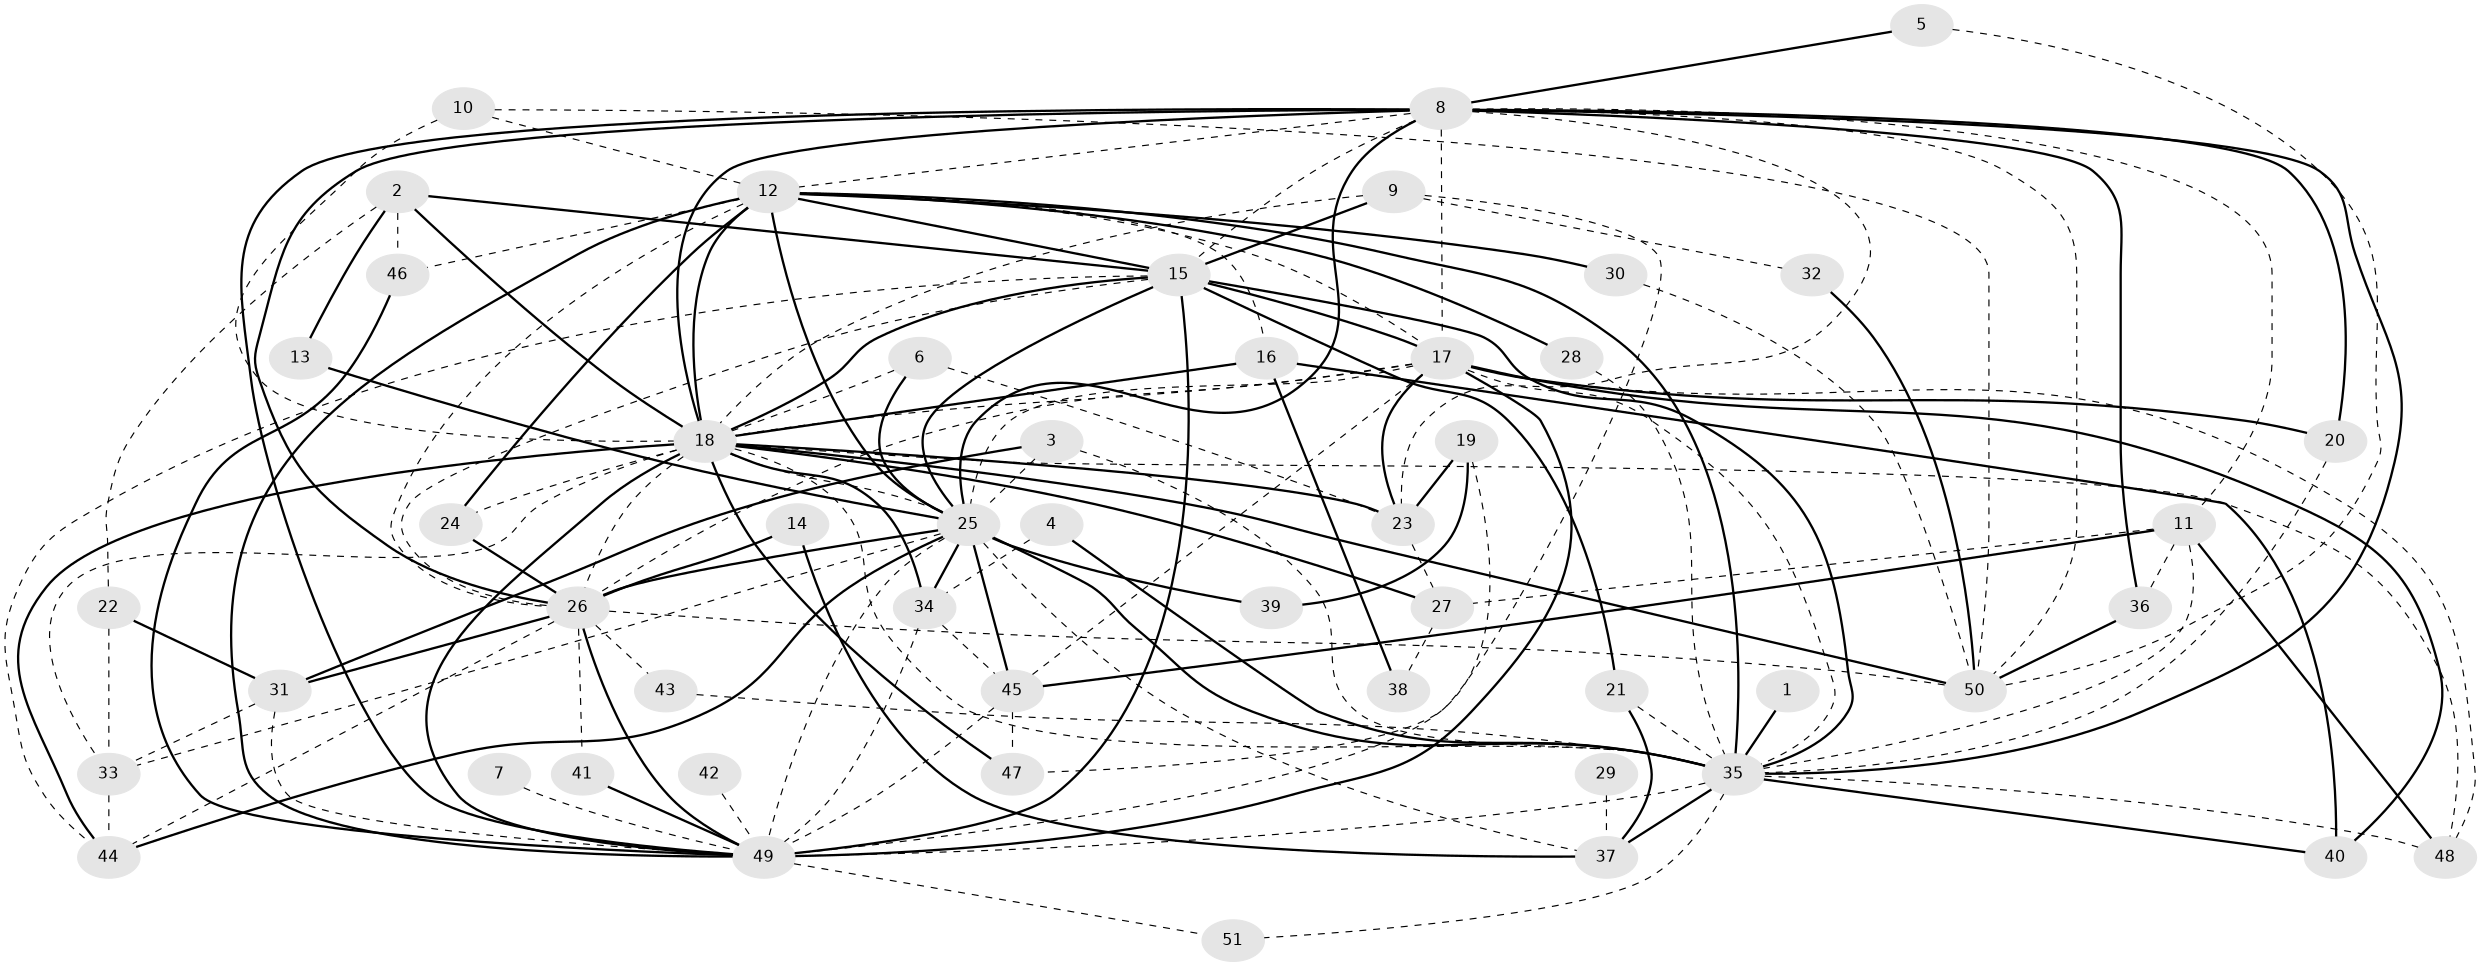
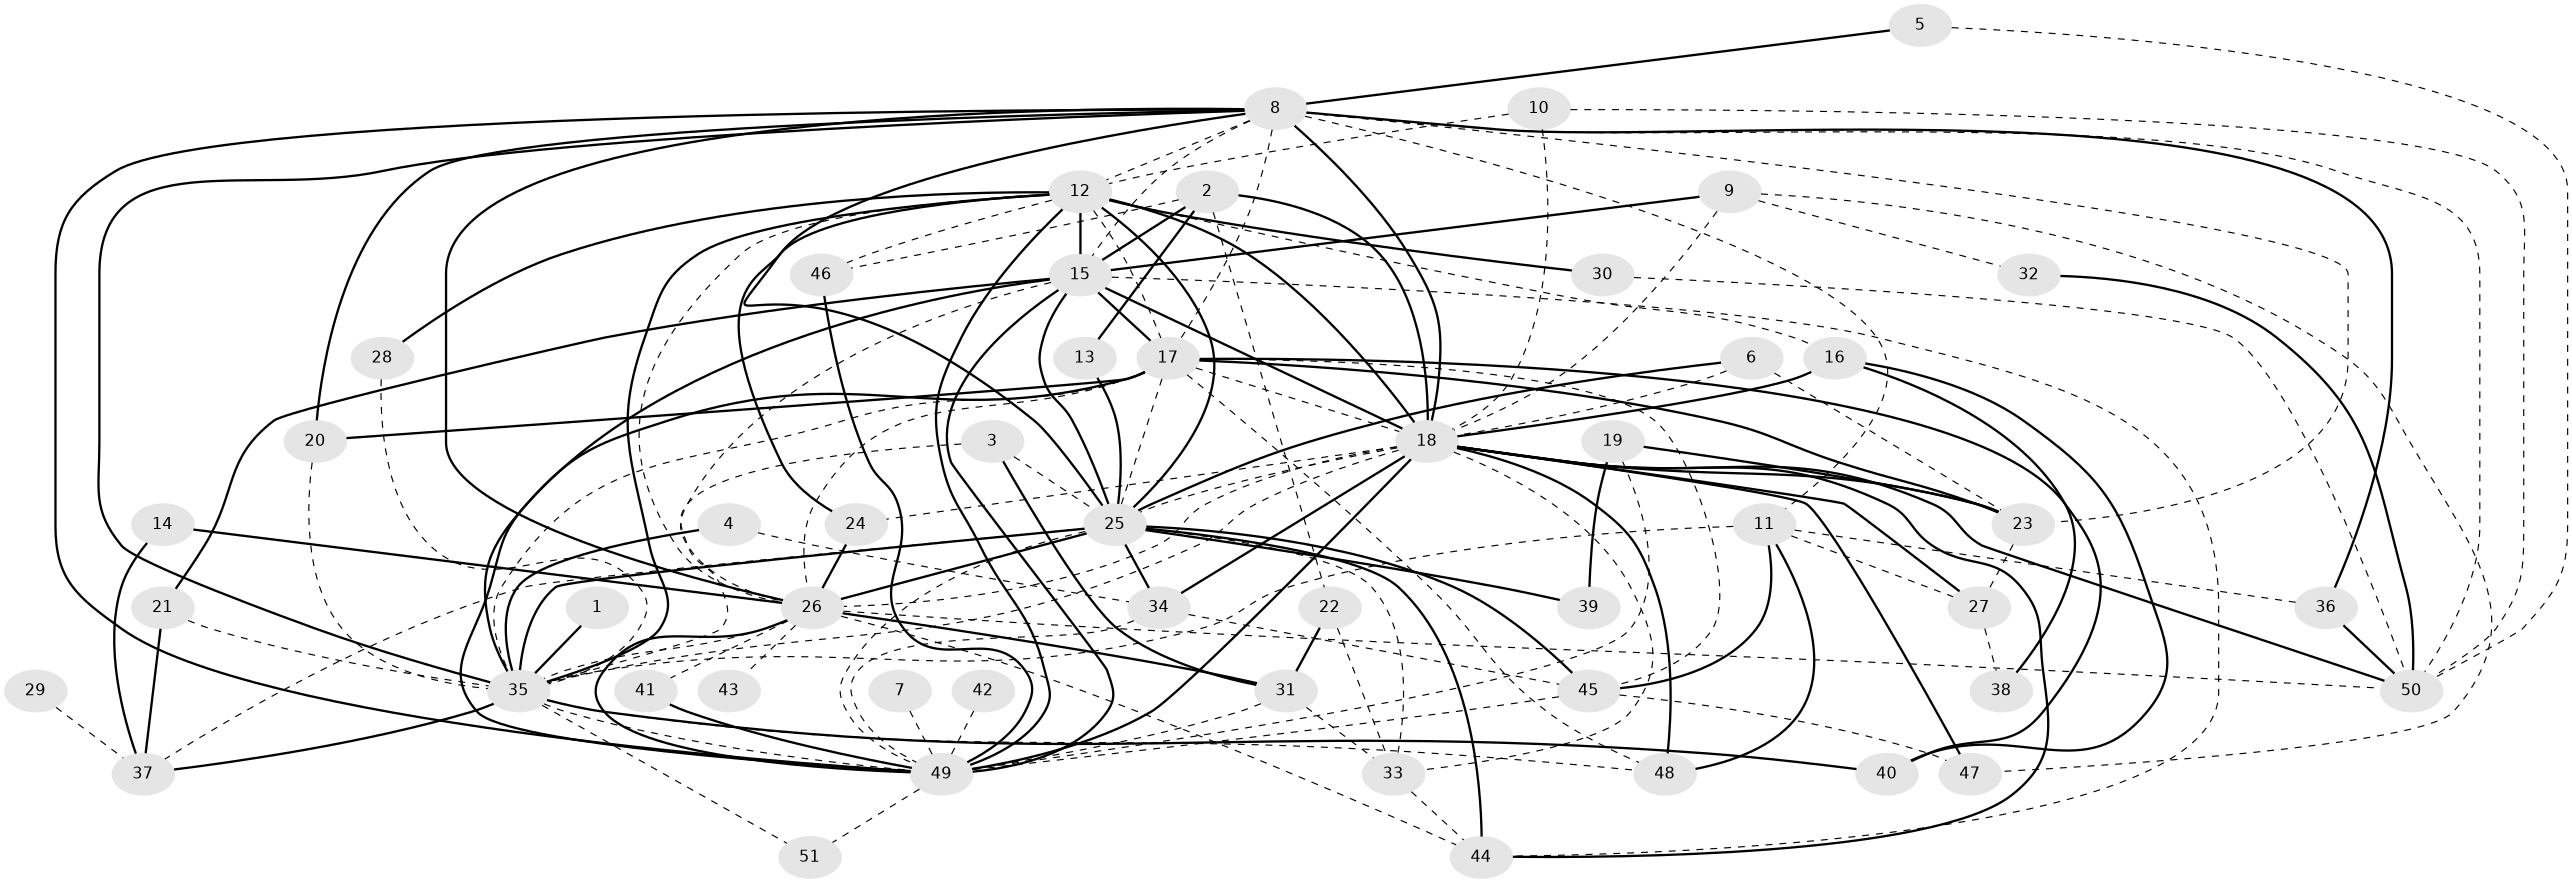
(1658, 469) -> (1637, 548)
(1177, 722) -> (666, 649)
